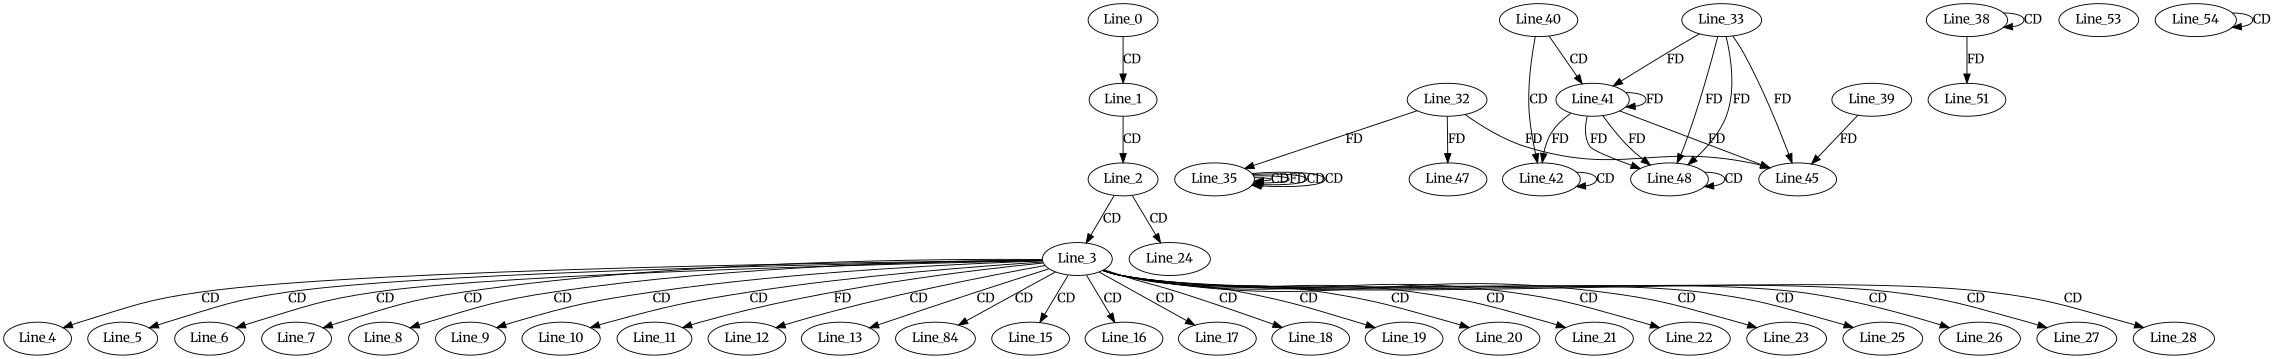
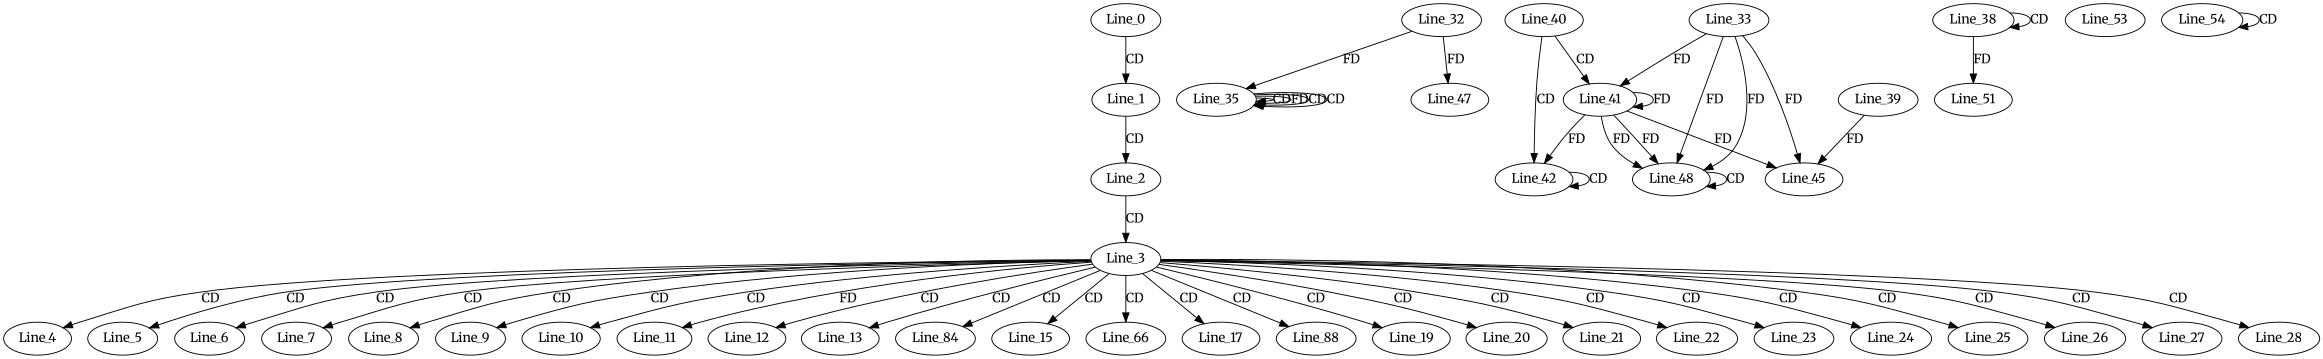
(1601, 159) -> none
(1144, 215) -> (1578, 278)
(1124, 339) -> (1126, 339)
(1311, 339) -> (1316, 339)
